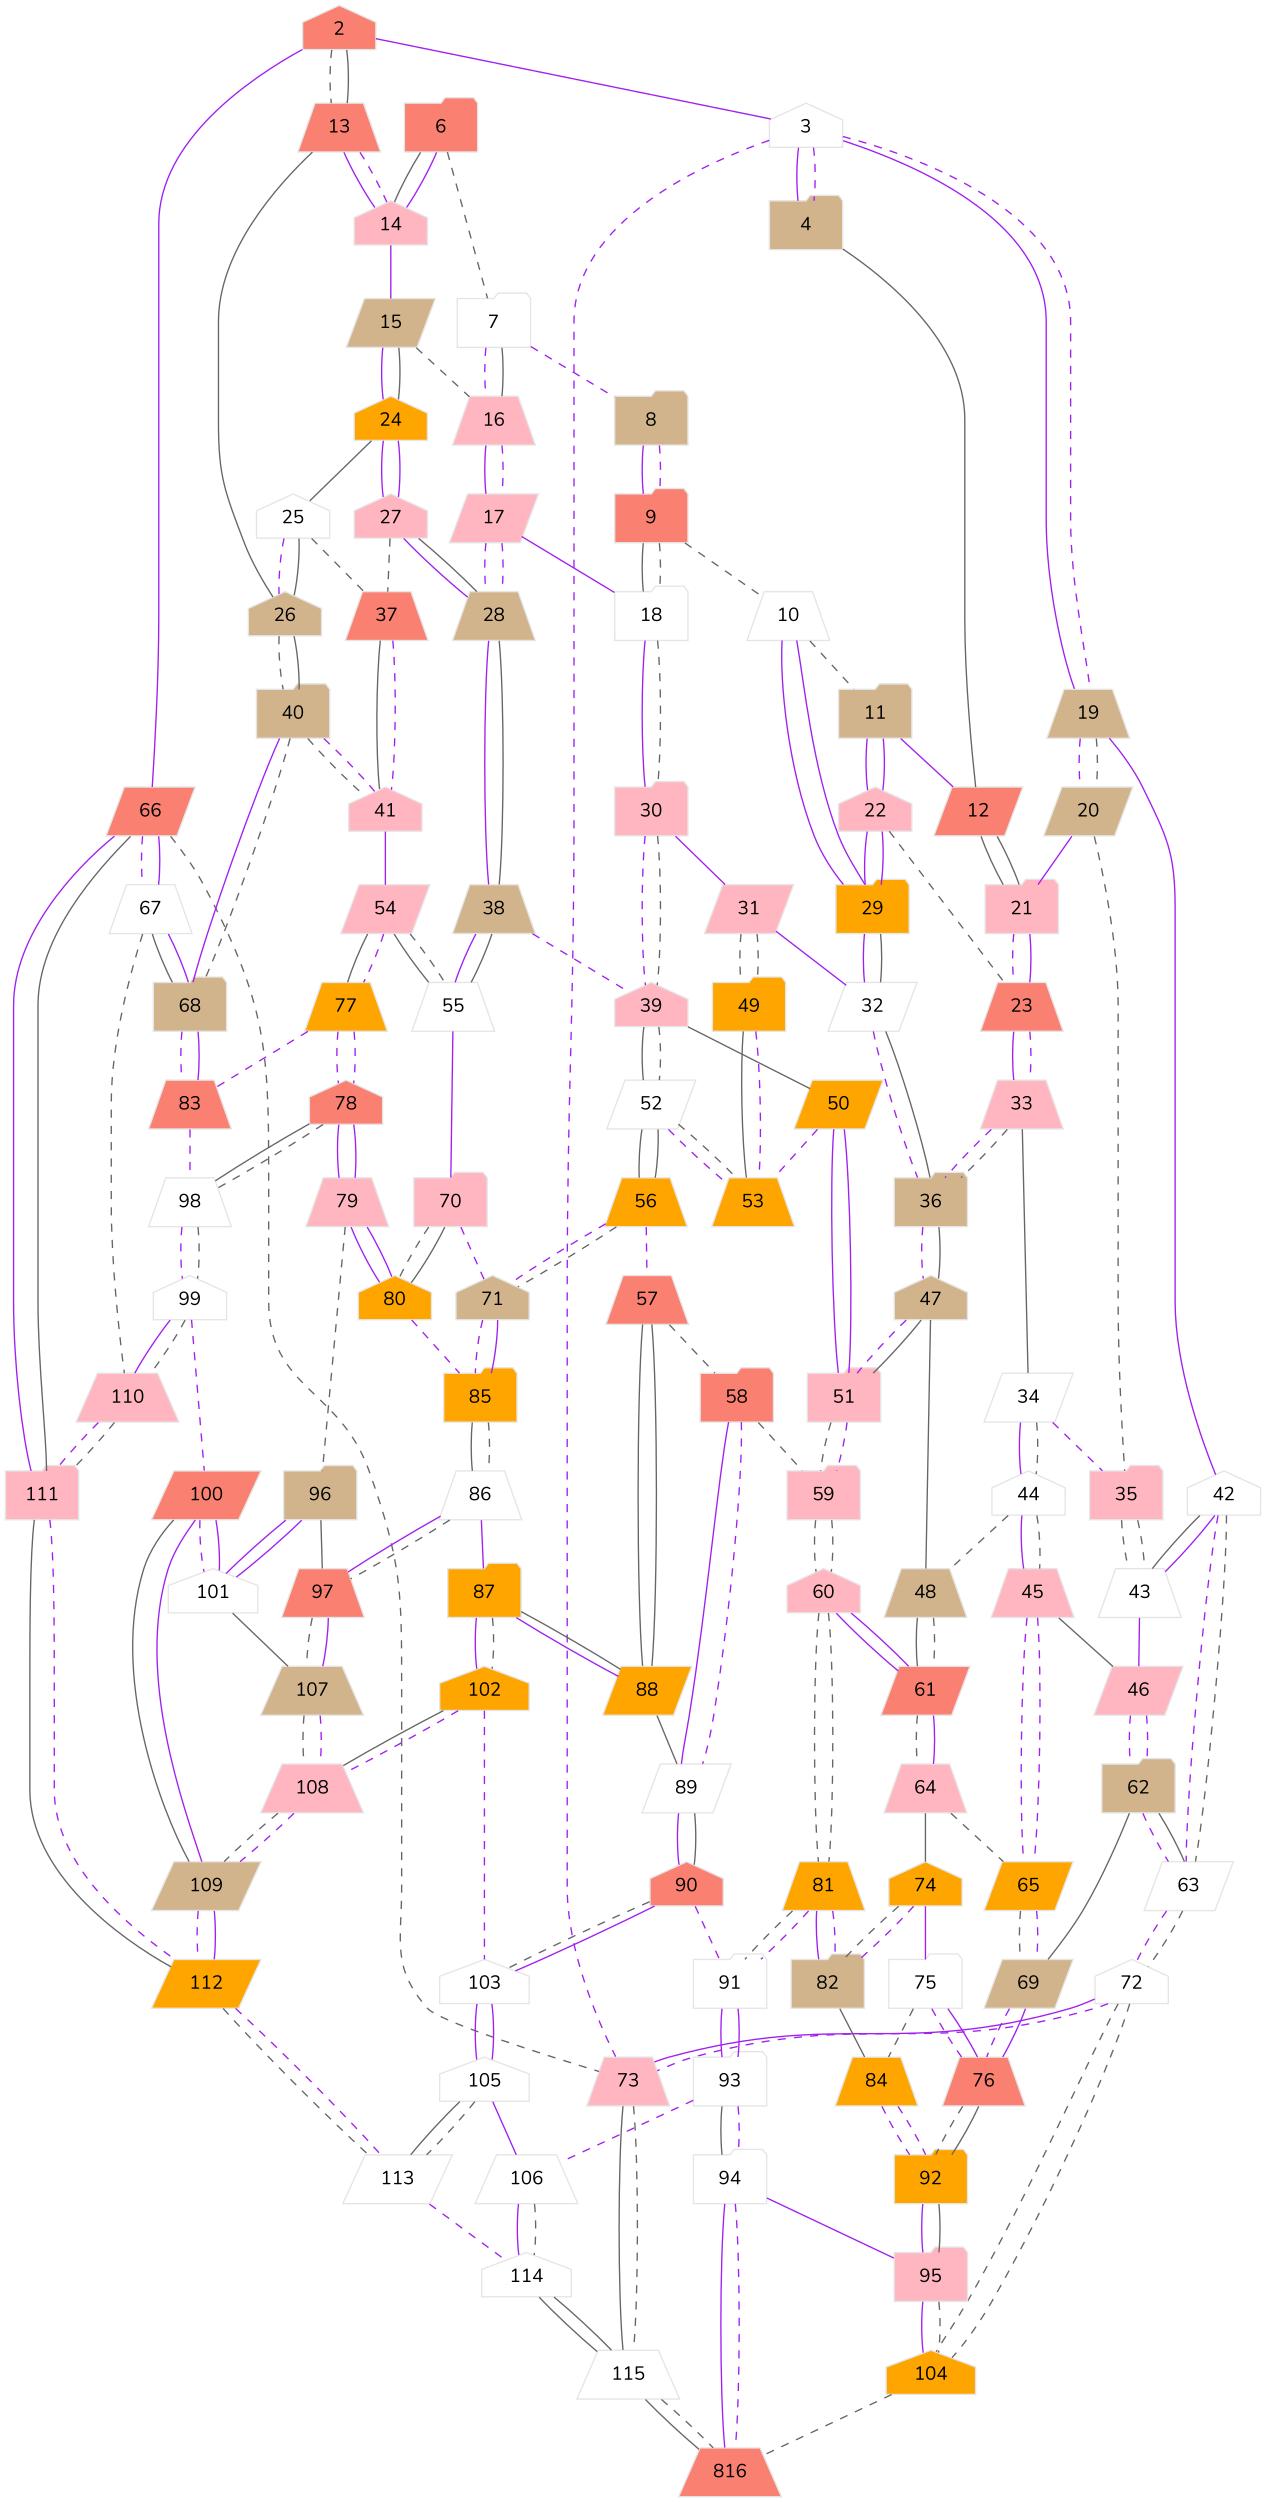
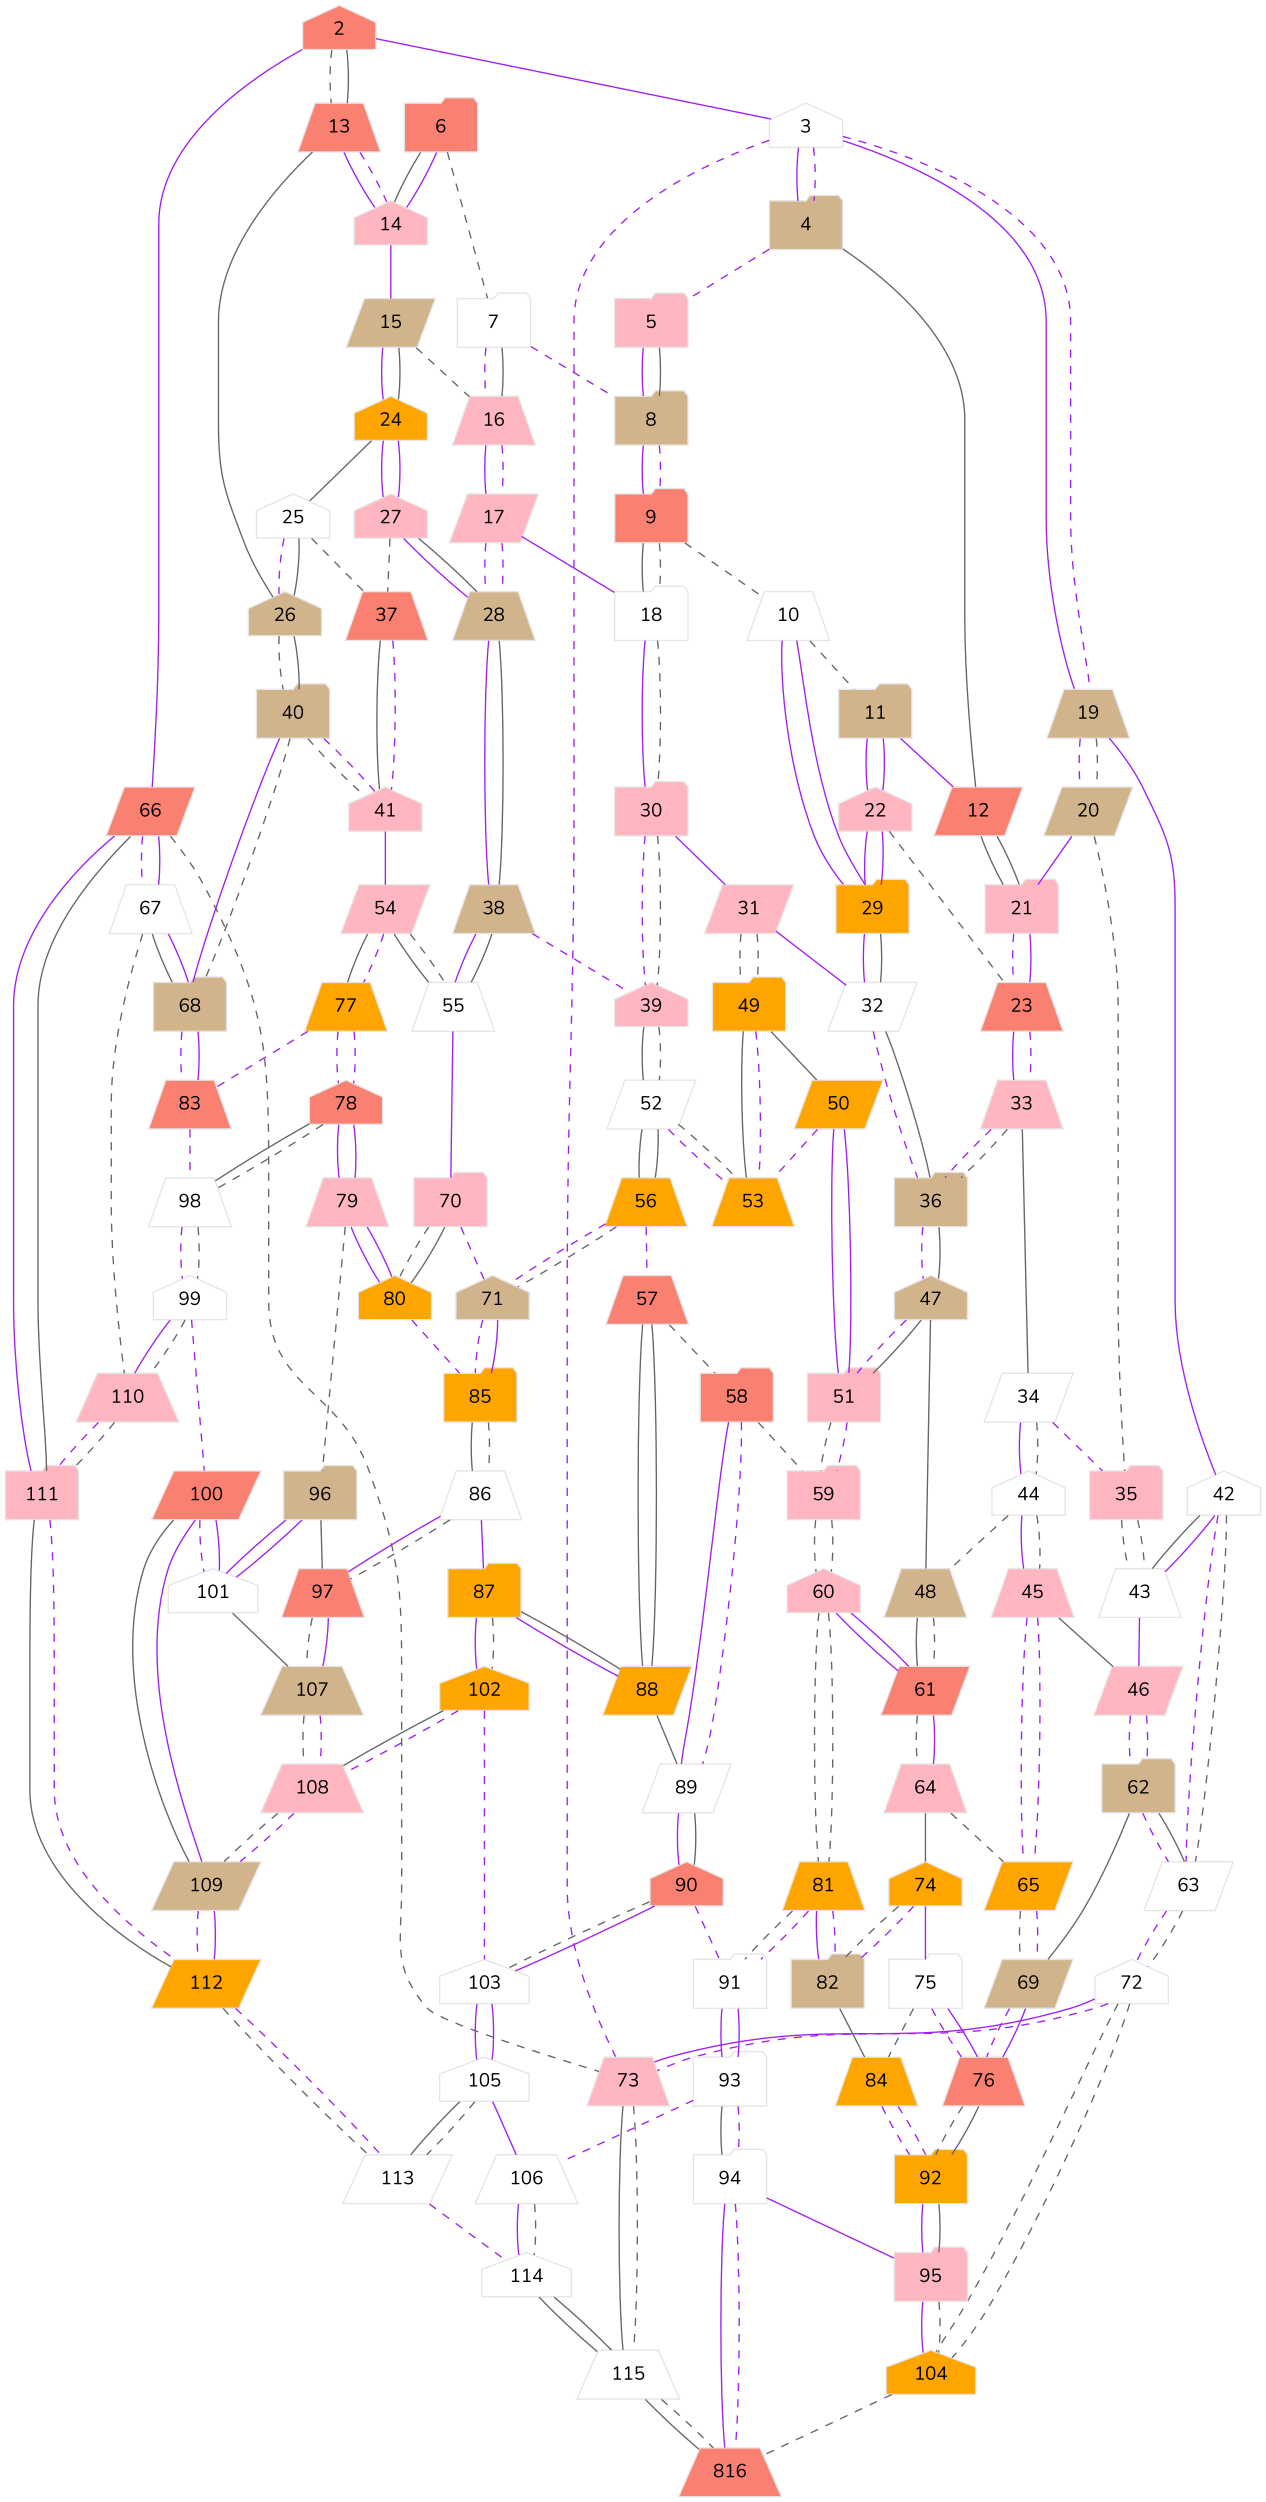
none -> (651, 323)
(734, 1050) -> (794, 1056)
